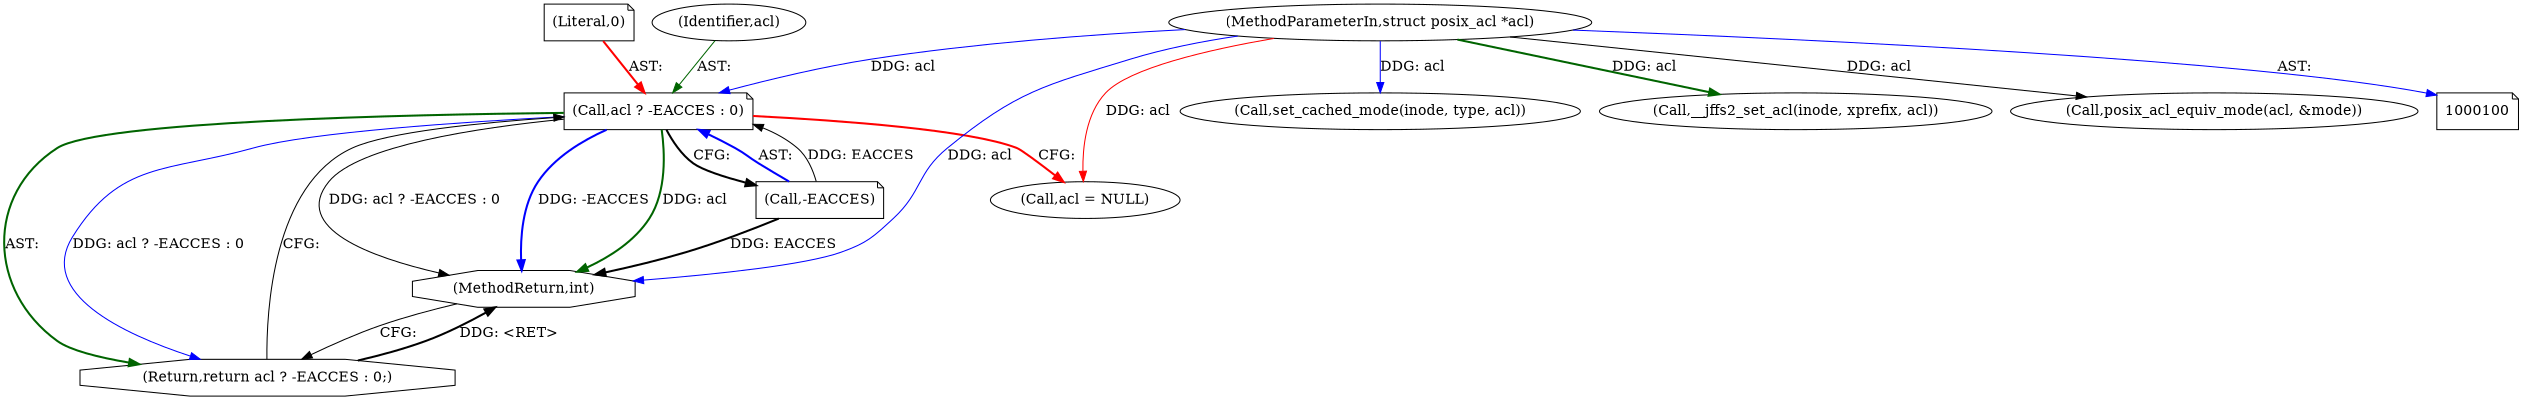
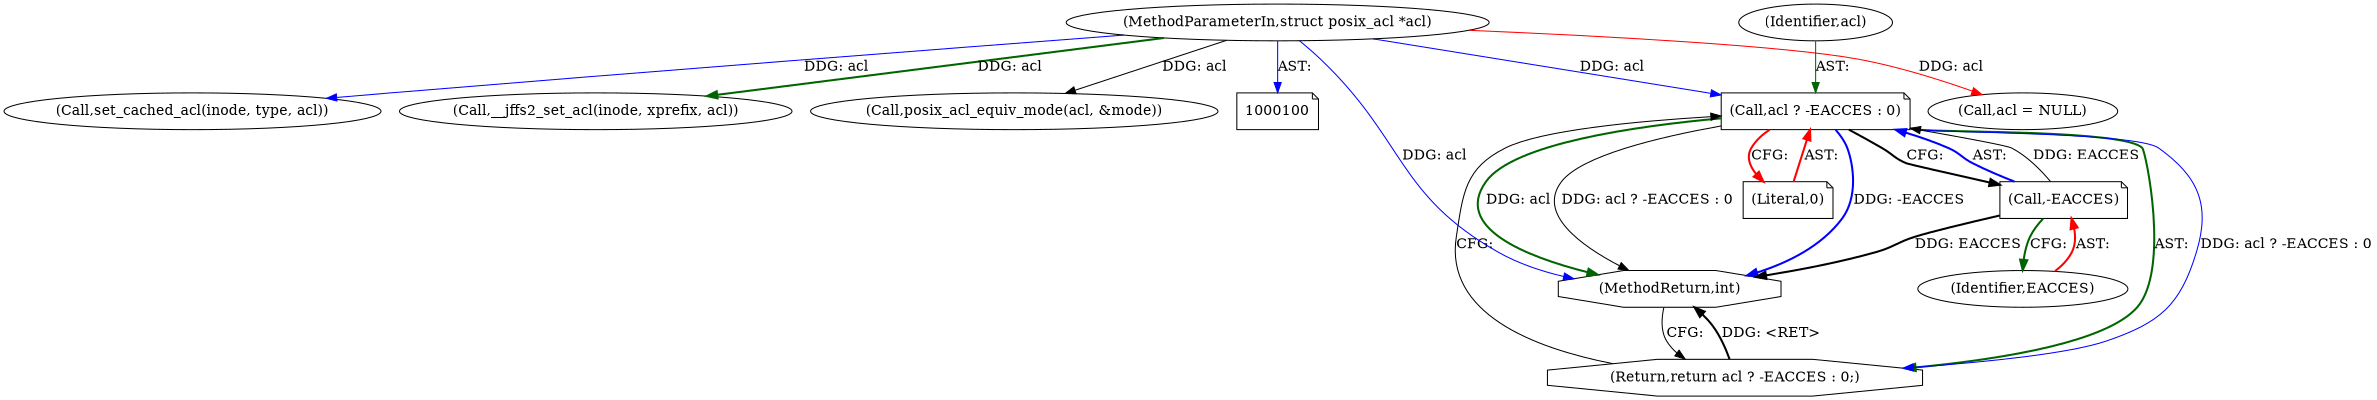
(1380, 111) -> (193, 111)
(909, 128) -> (1751, 149)
none -> (2023, 289)
